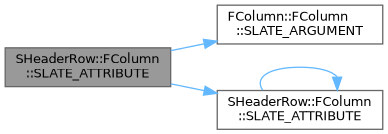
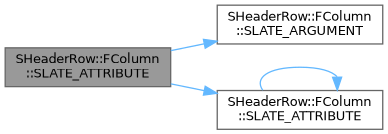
(300, 25) -> (300, 25)
